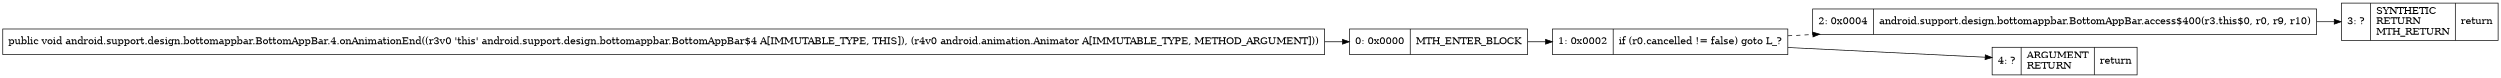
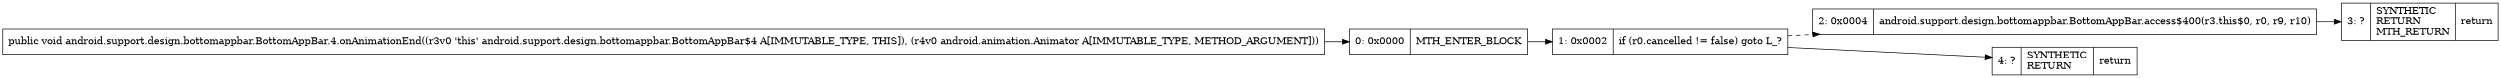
(2058, 56) -> (2057, 56)
